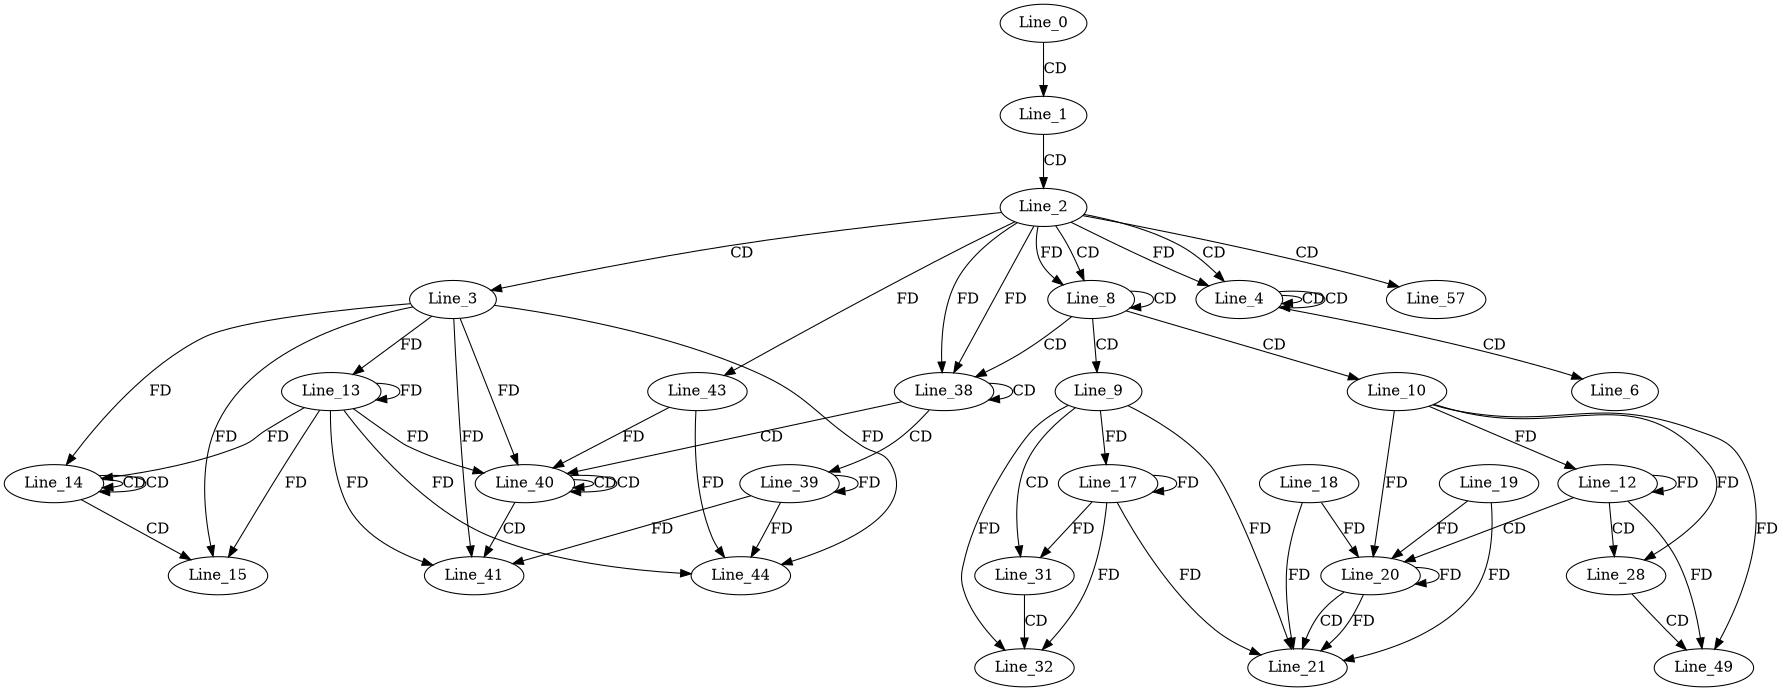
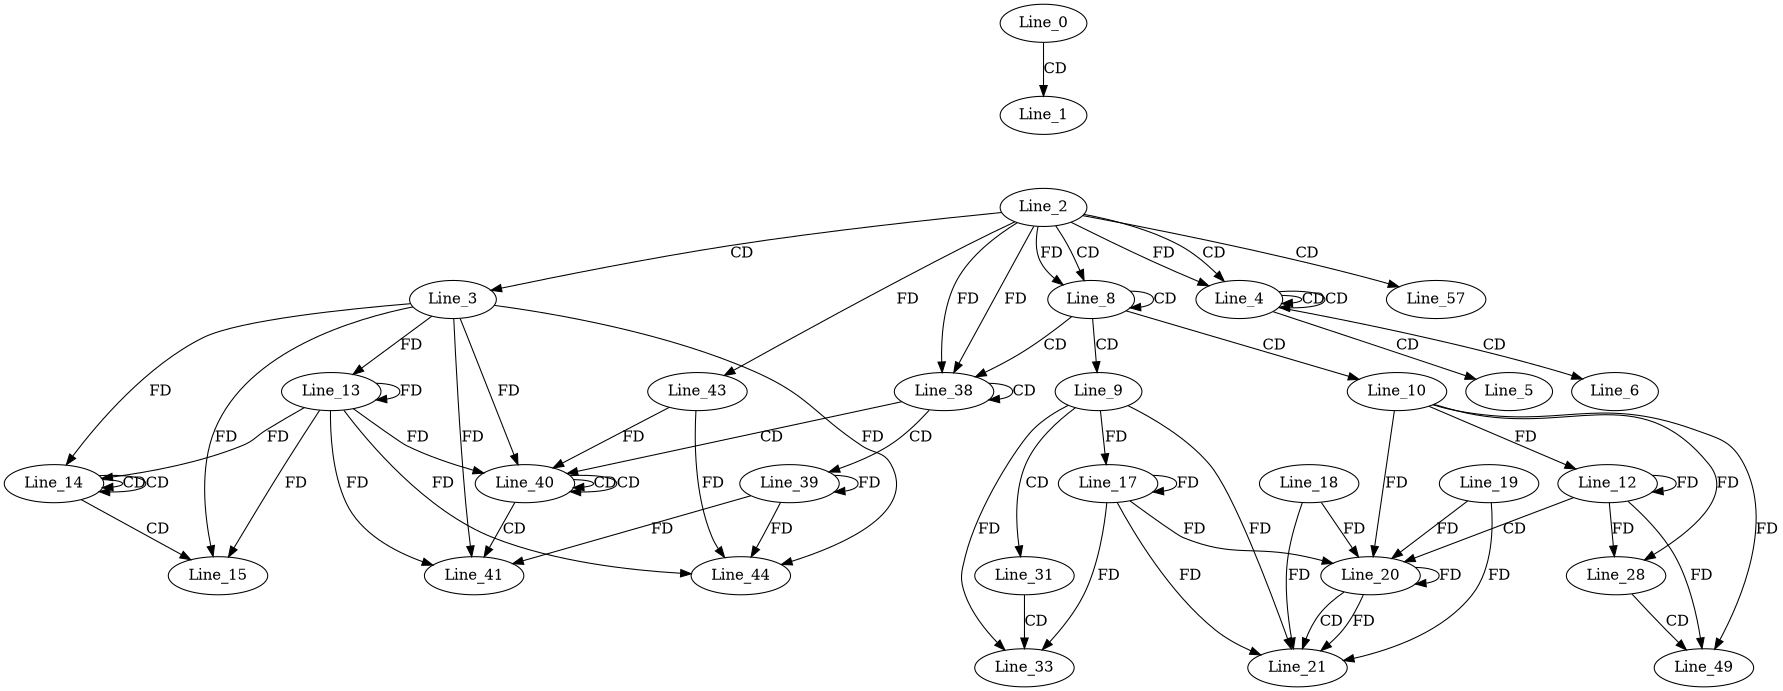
(1044, 156) -> none
none -> (1509, 392)
(1070, 526) -> (1220, 548)
(1623, 530) -> (1623, 530)
(1024, 668) -> (1024, 668)
